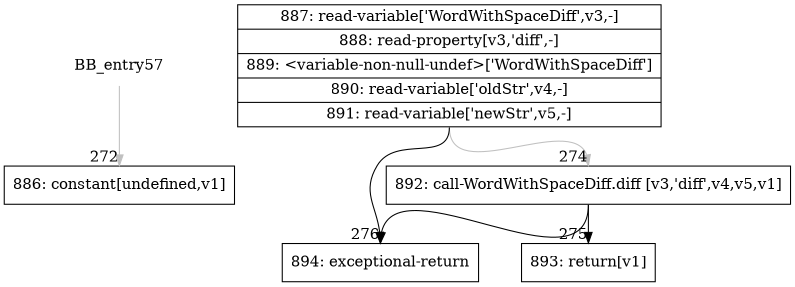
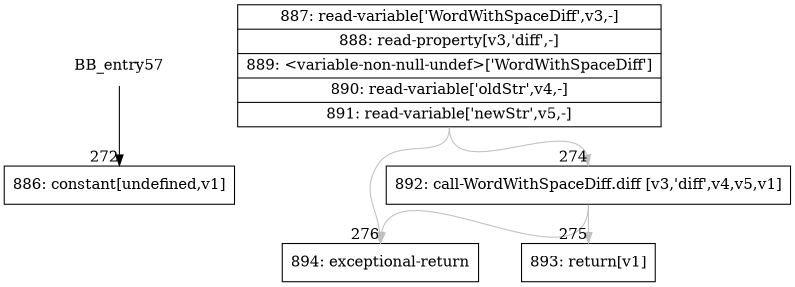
(119, 120) -> (119, 120)
(384, 158) -> (384, 158)
(490, 225) -> (490, 225)
(588, 225) -> (588, 225)
